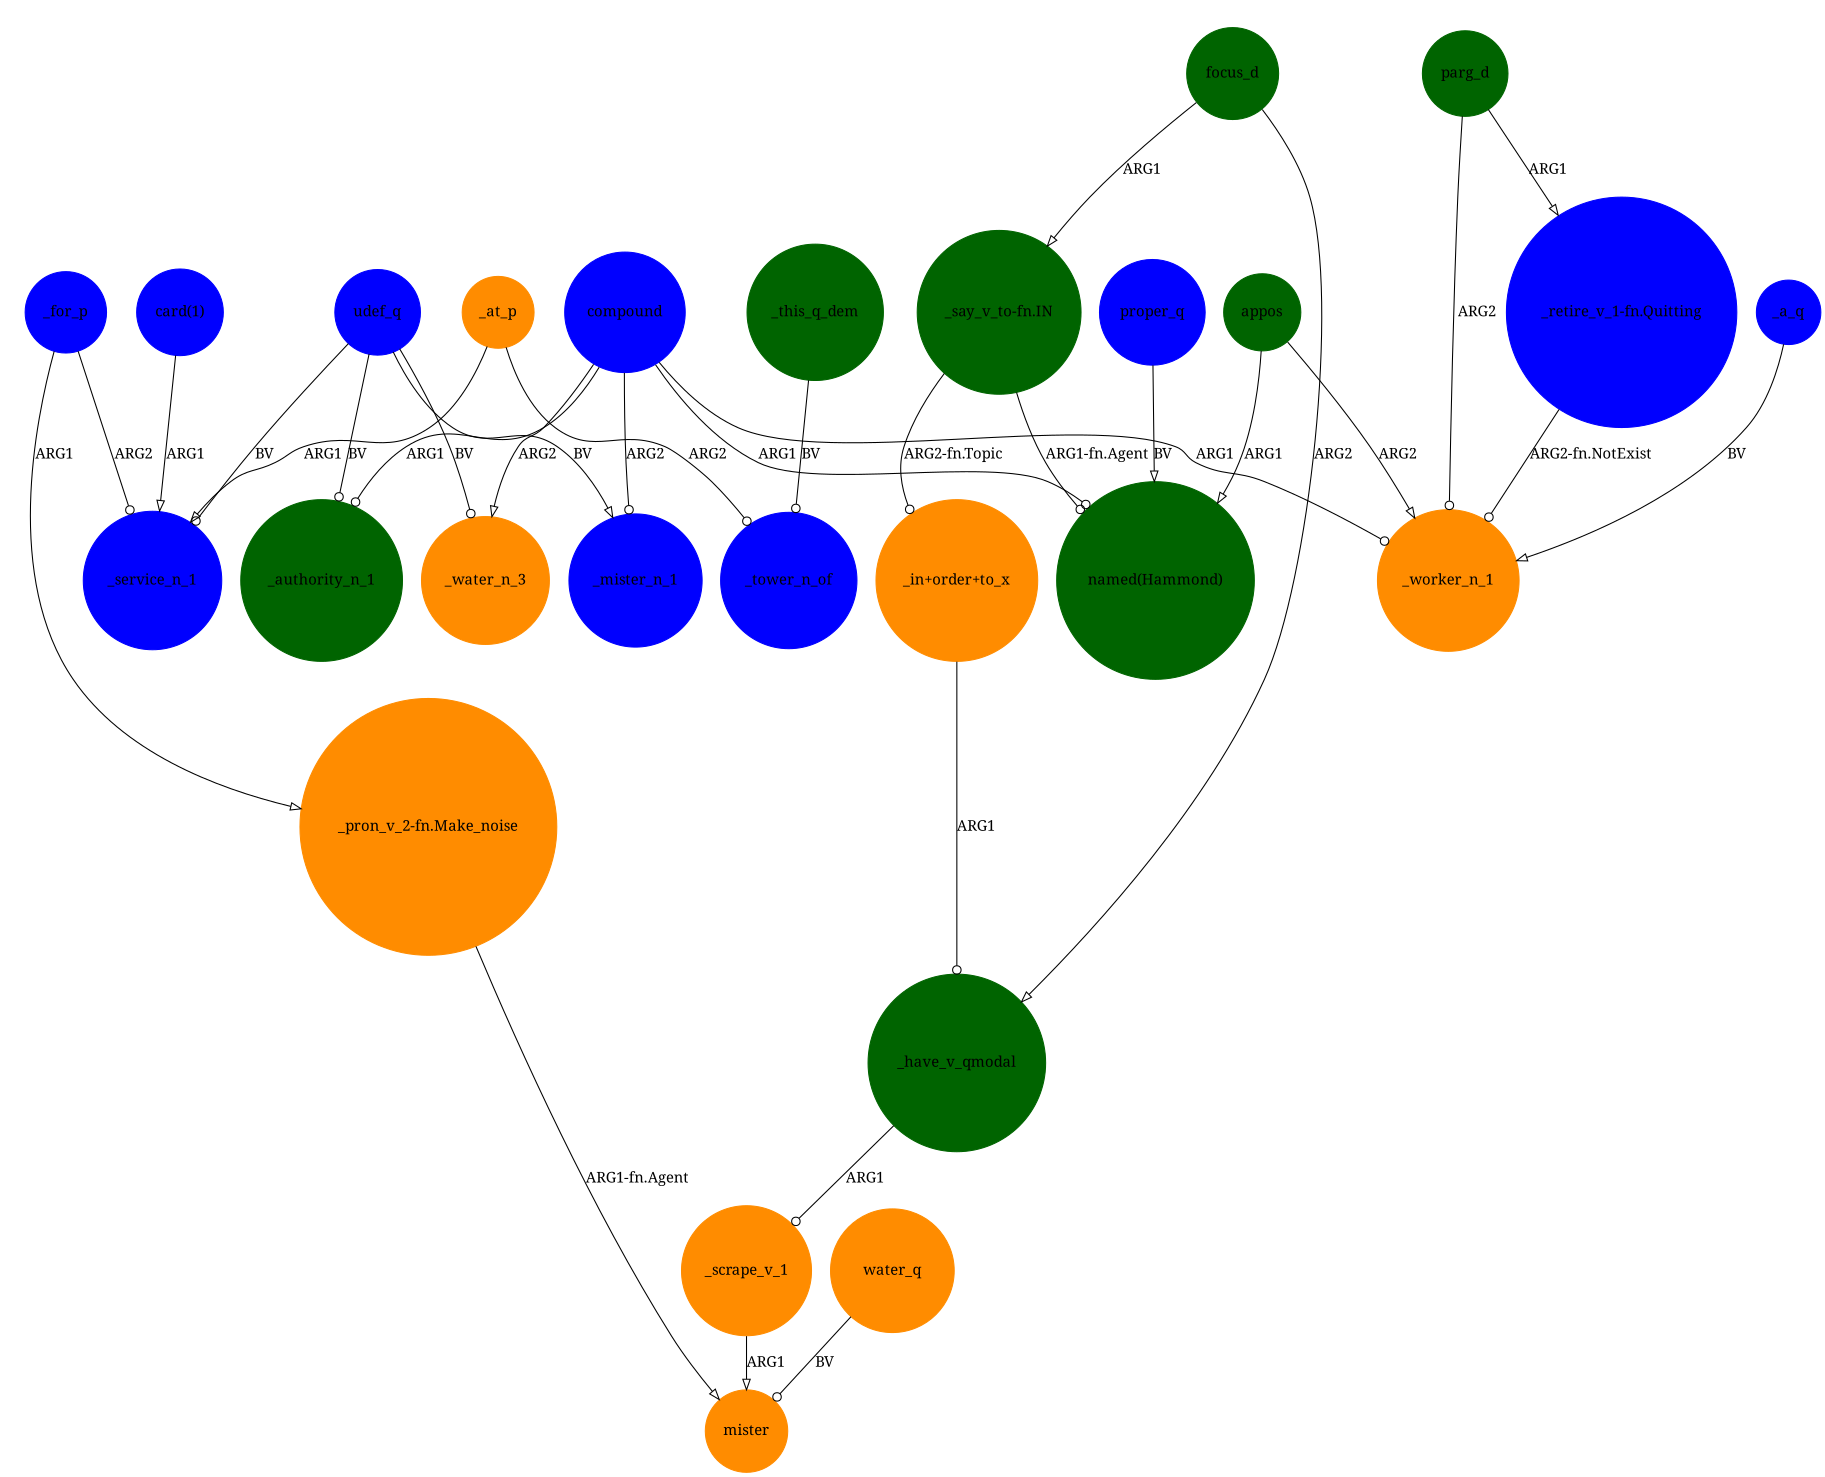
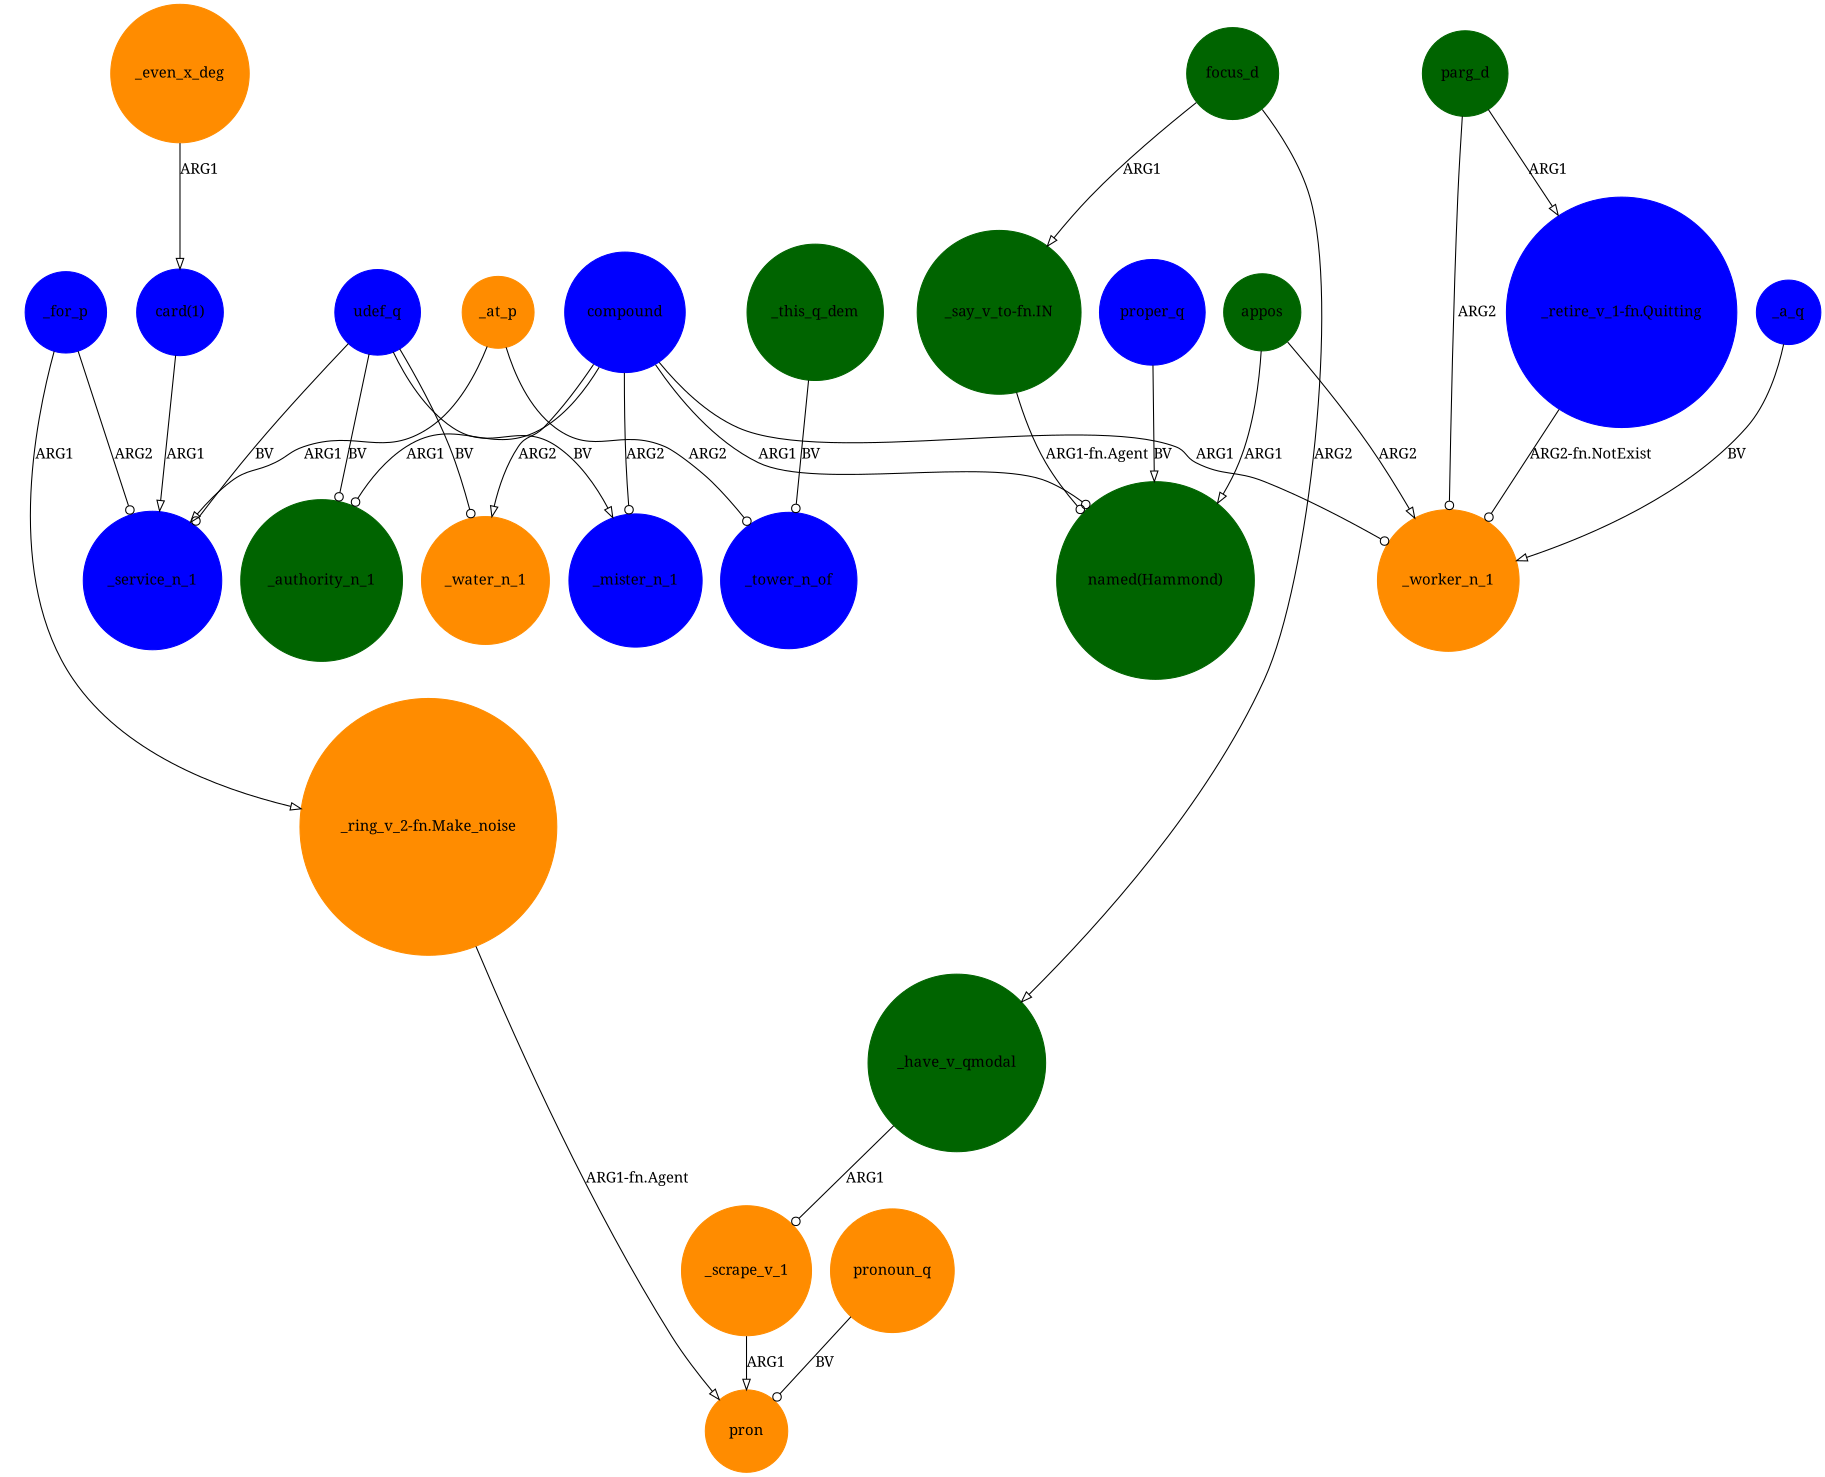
none -> (180, 74)
(485, 581) -> (485, 581)
(957, 581) -> none
(428, 827) -> (428, 827)
(892, 1271) -> (892, 1271)
(747, 1431) -> (747, 1431)
